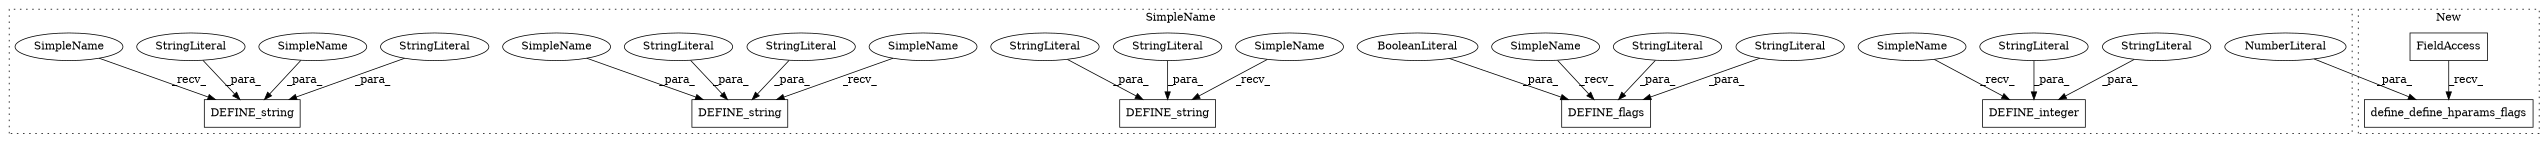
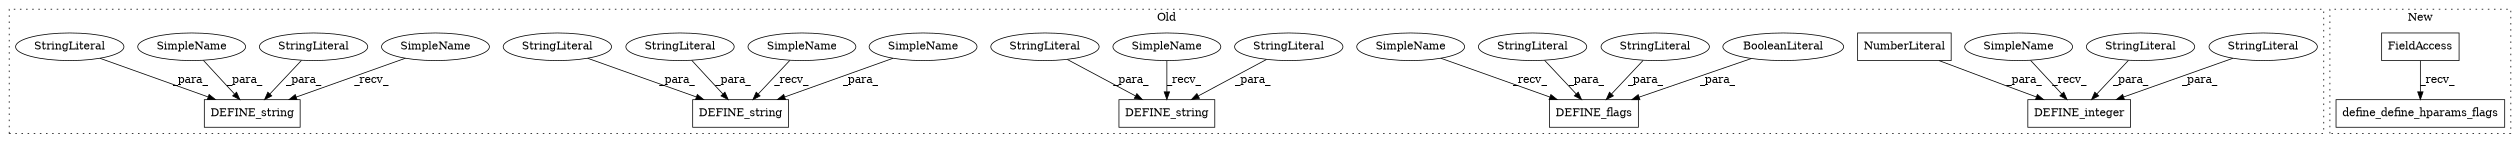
(1181, 18) -> (1166, 18)
(2285, 47) -> (1904, 47)
(2364, 79) -> (1988, 79)
